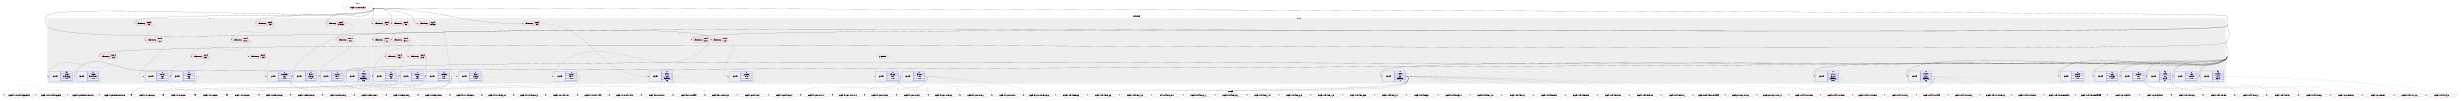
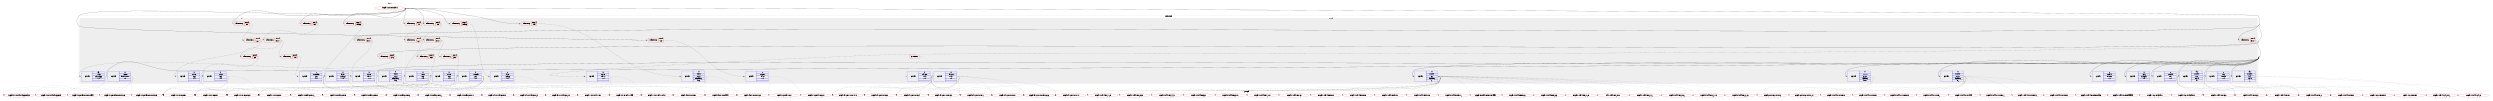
none -> (83, 95)
(2410, 95) -> (2442, 95)
